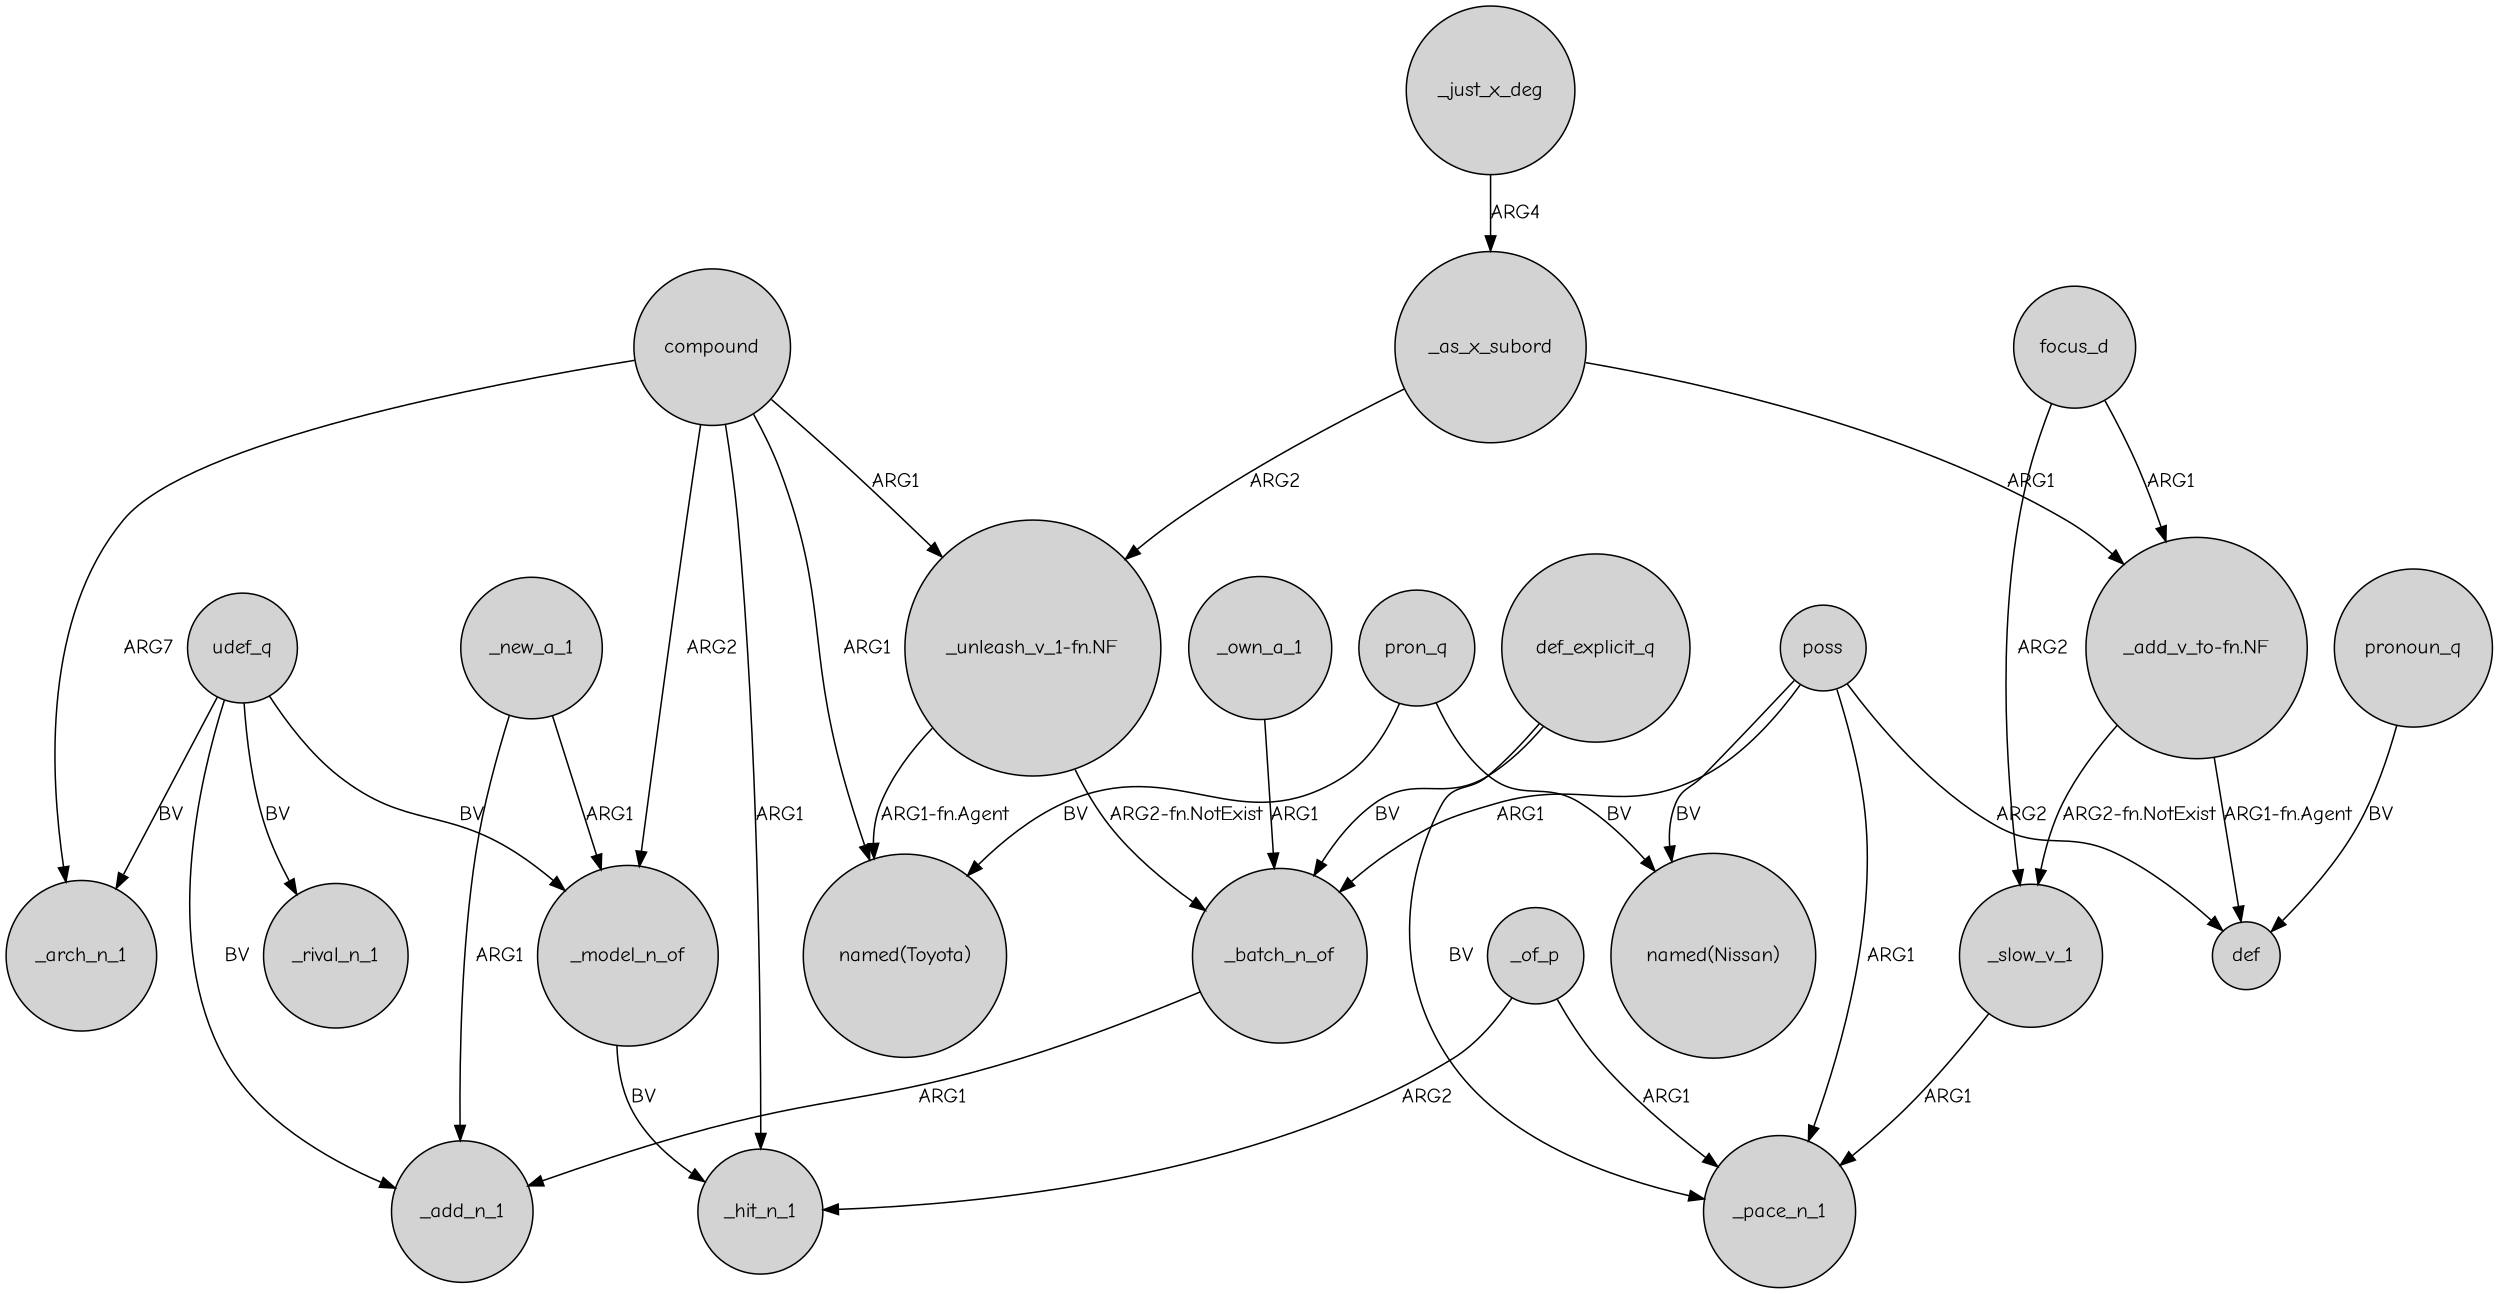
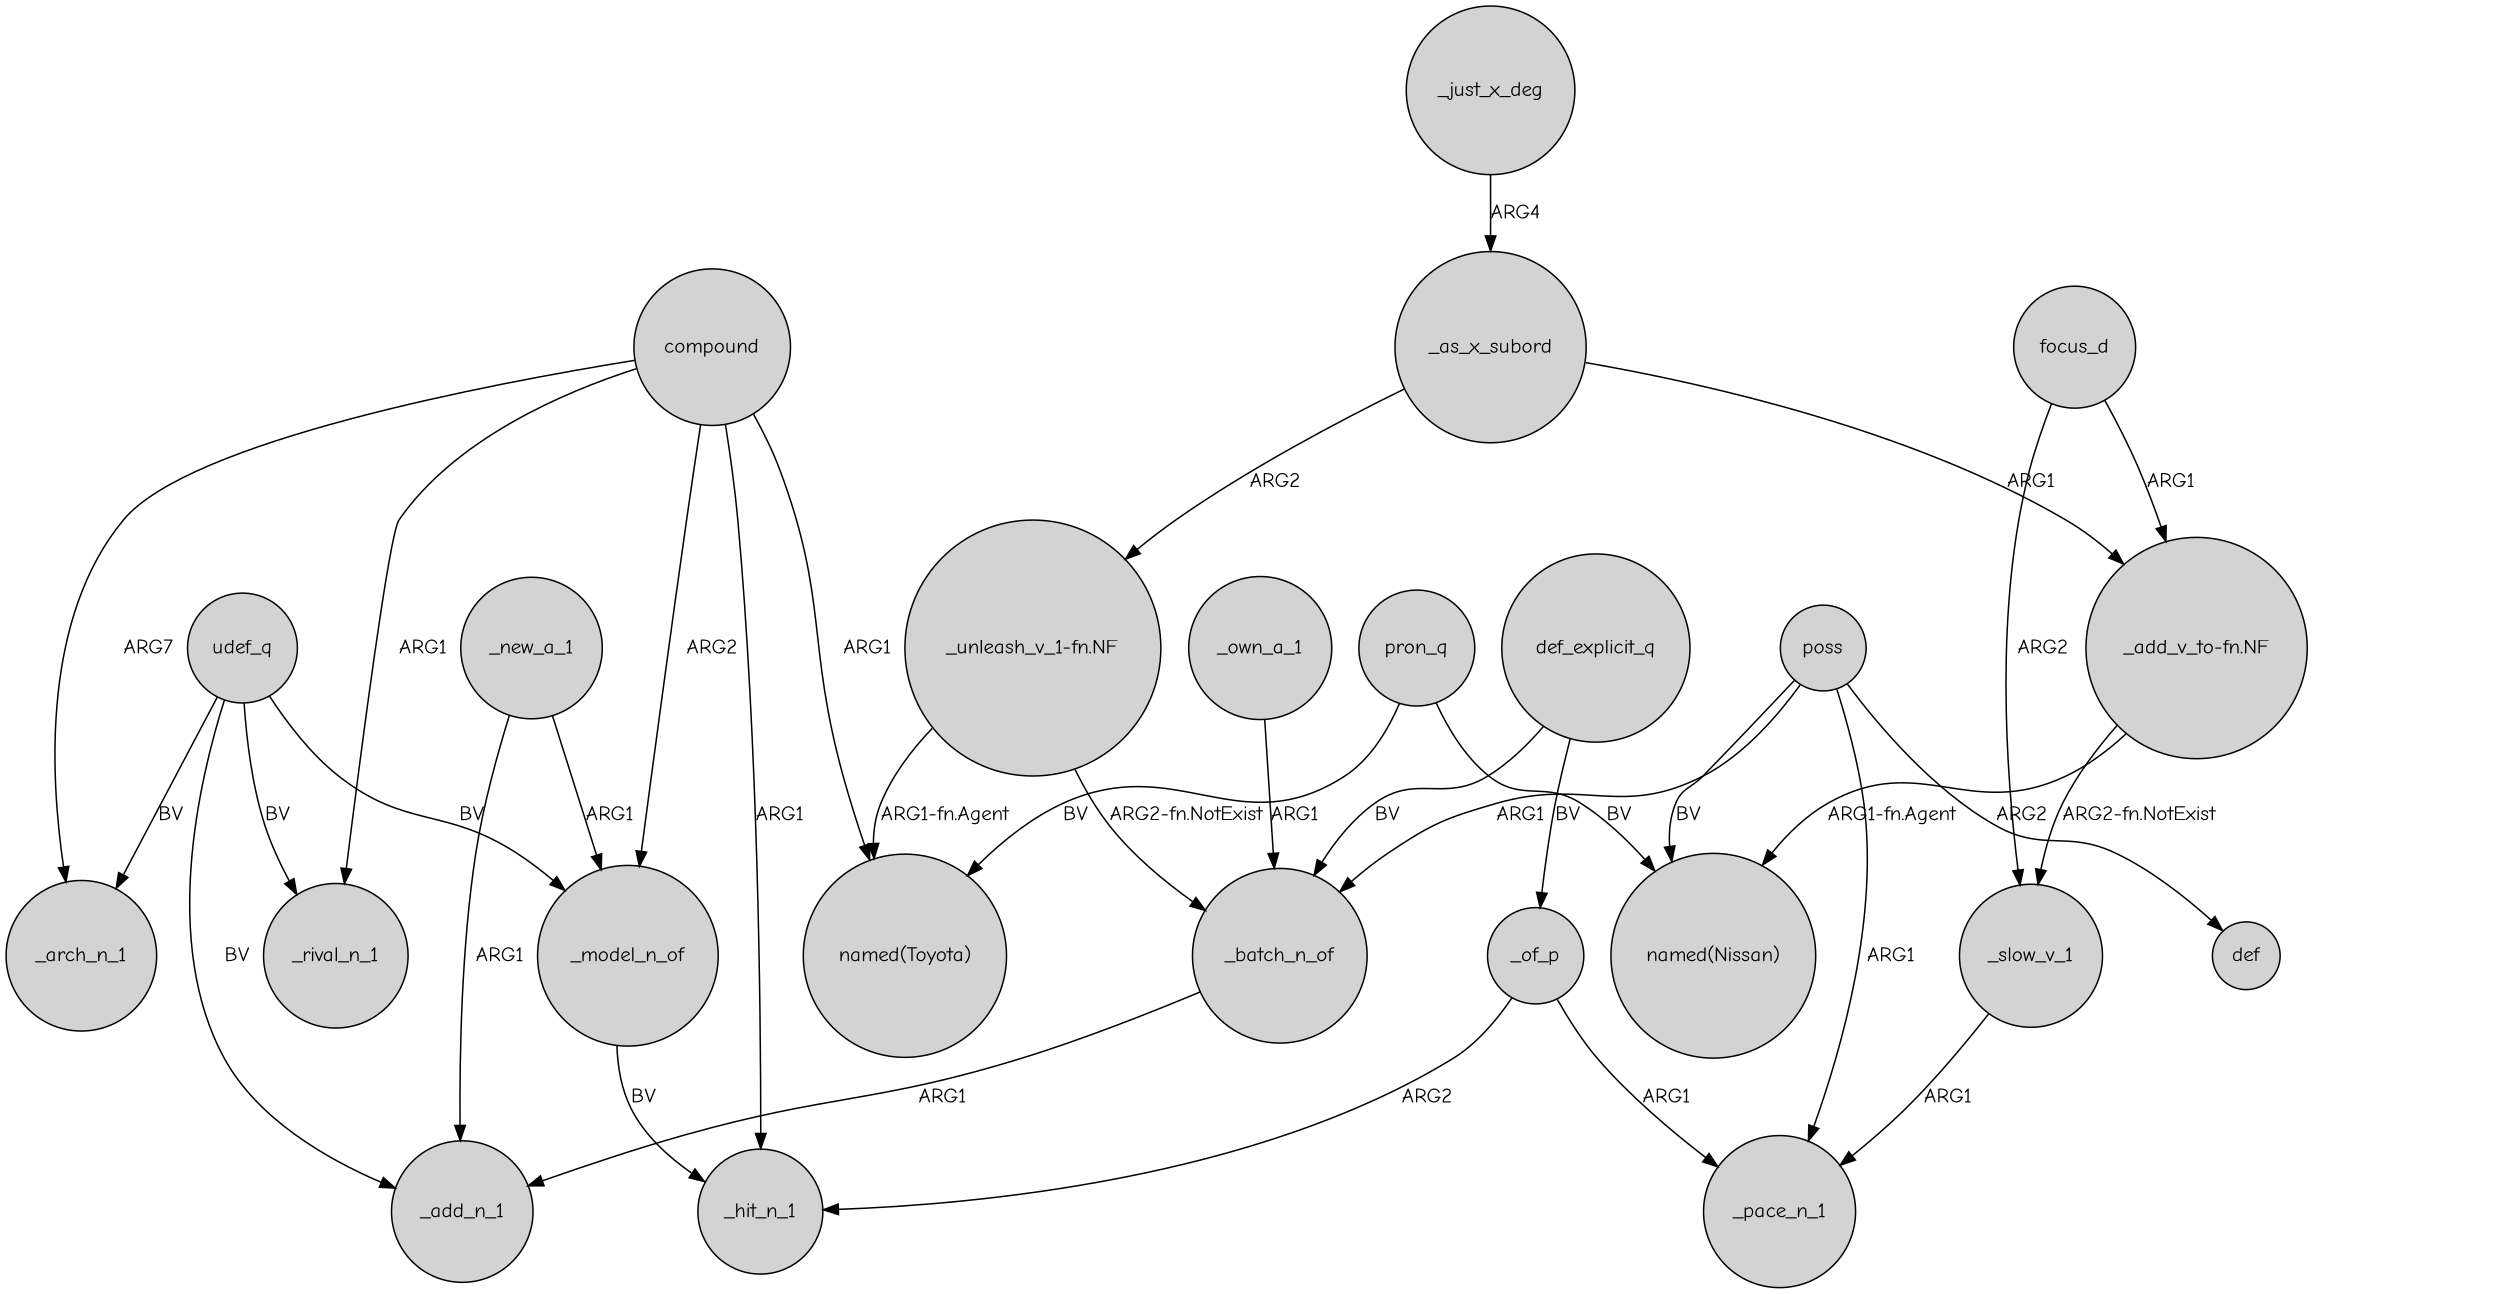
(852, 472) -> (391, 552)
(2413, 648) -> none
(2226, 832) -> (1965, 790)
(1424, 1008) -> (1553, 815)
